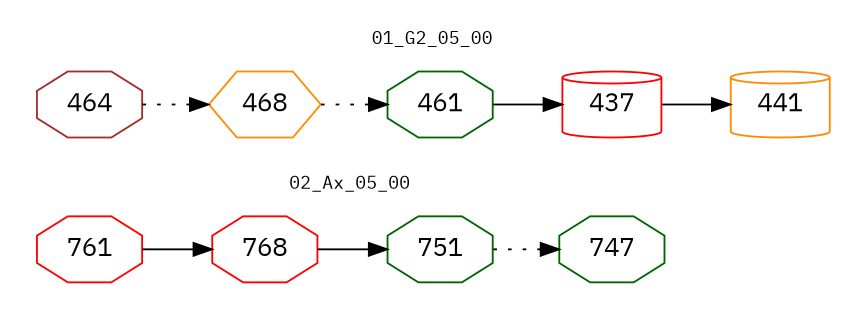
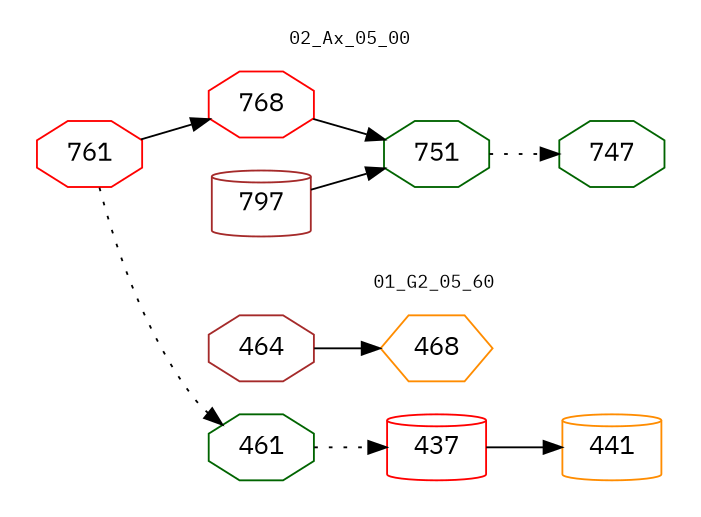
(433, 39) -> (435, 283)
(166, 104) -> (338, 348)
(345, 104) -> (141, 307)
(518, 104) -> (341, 447)
none -> (261, 204)
